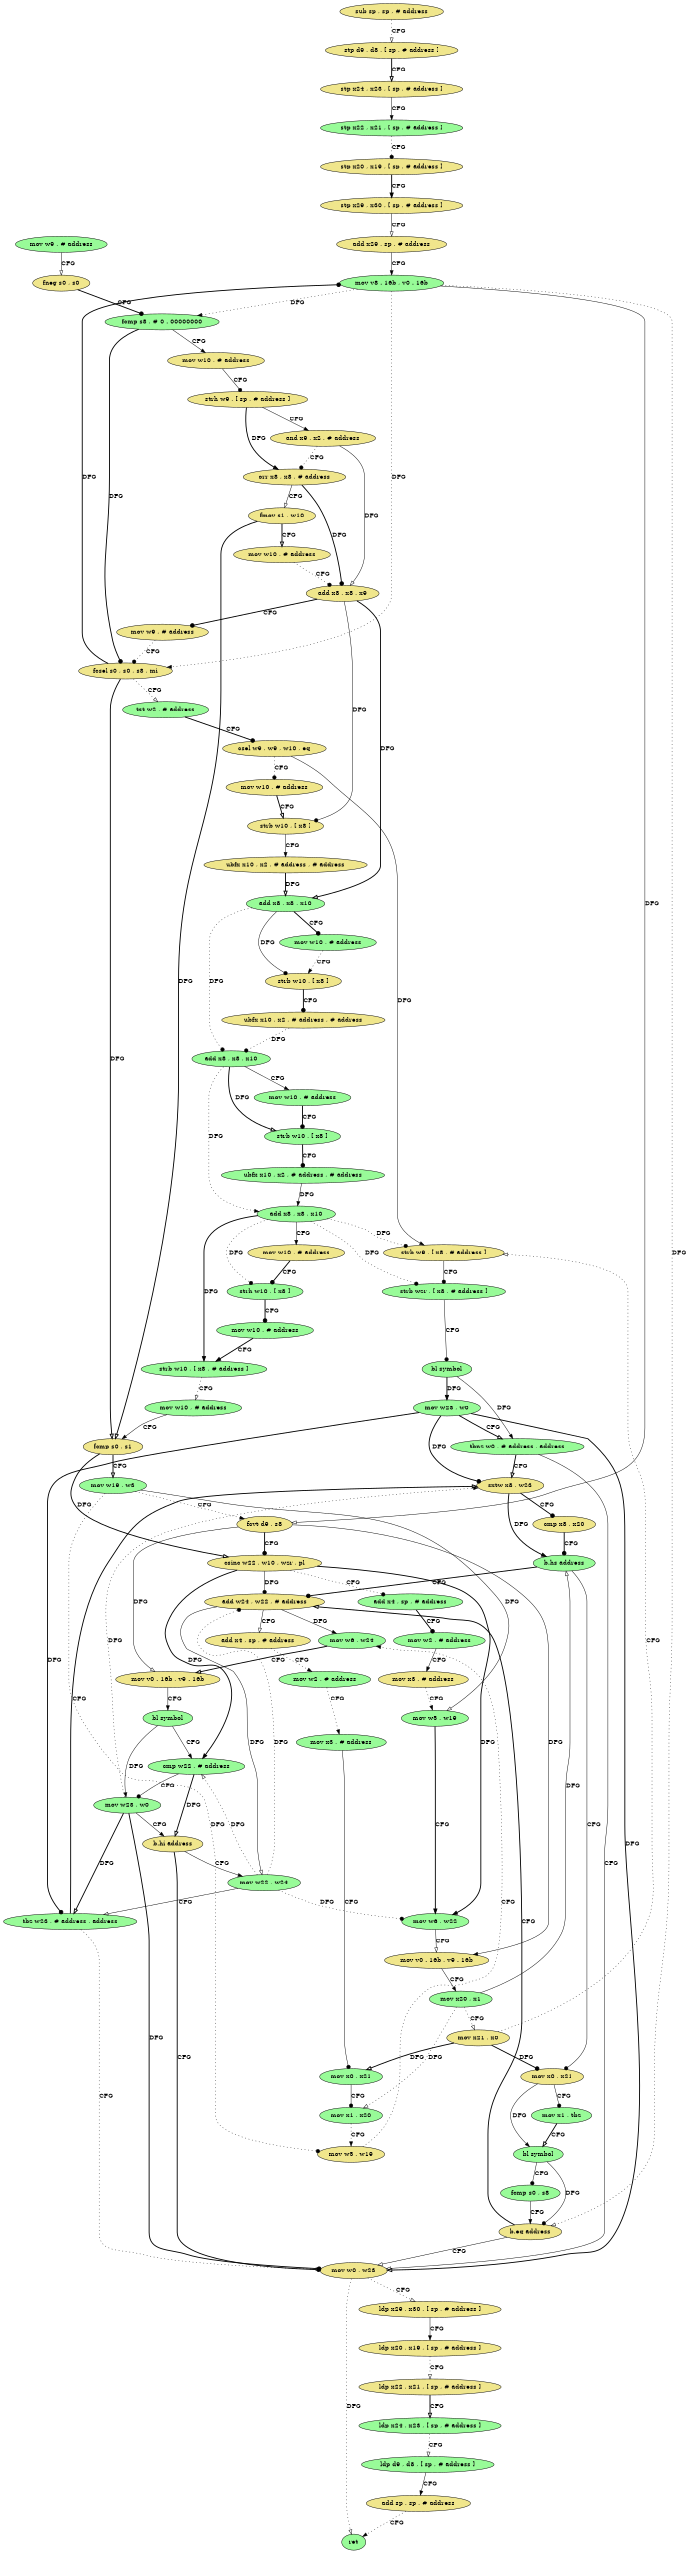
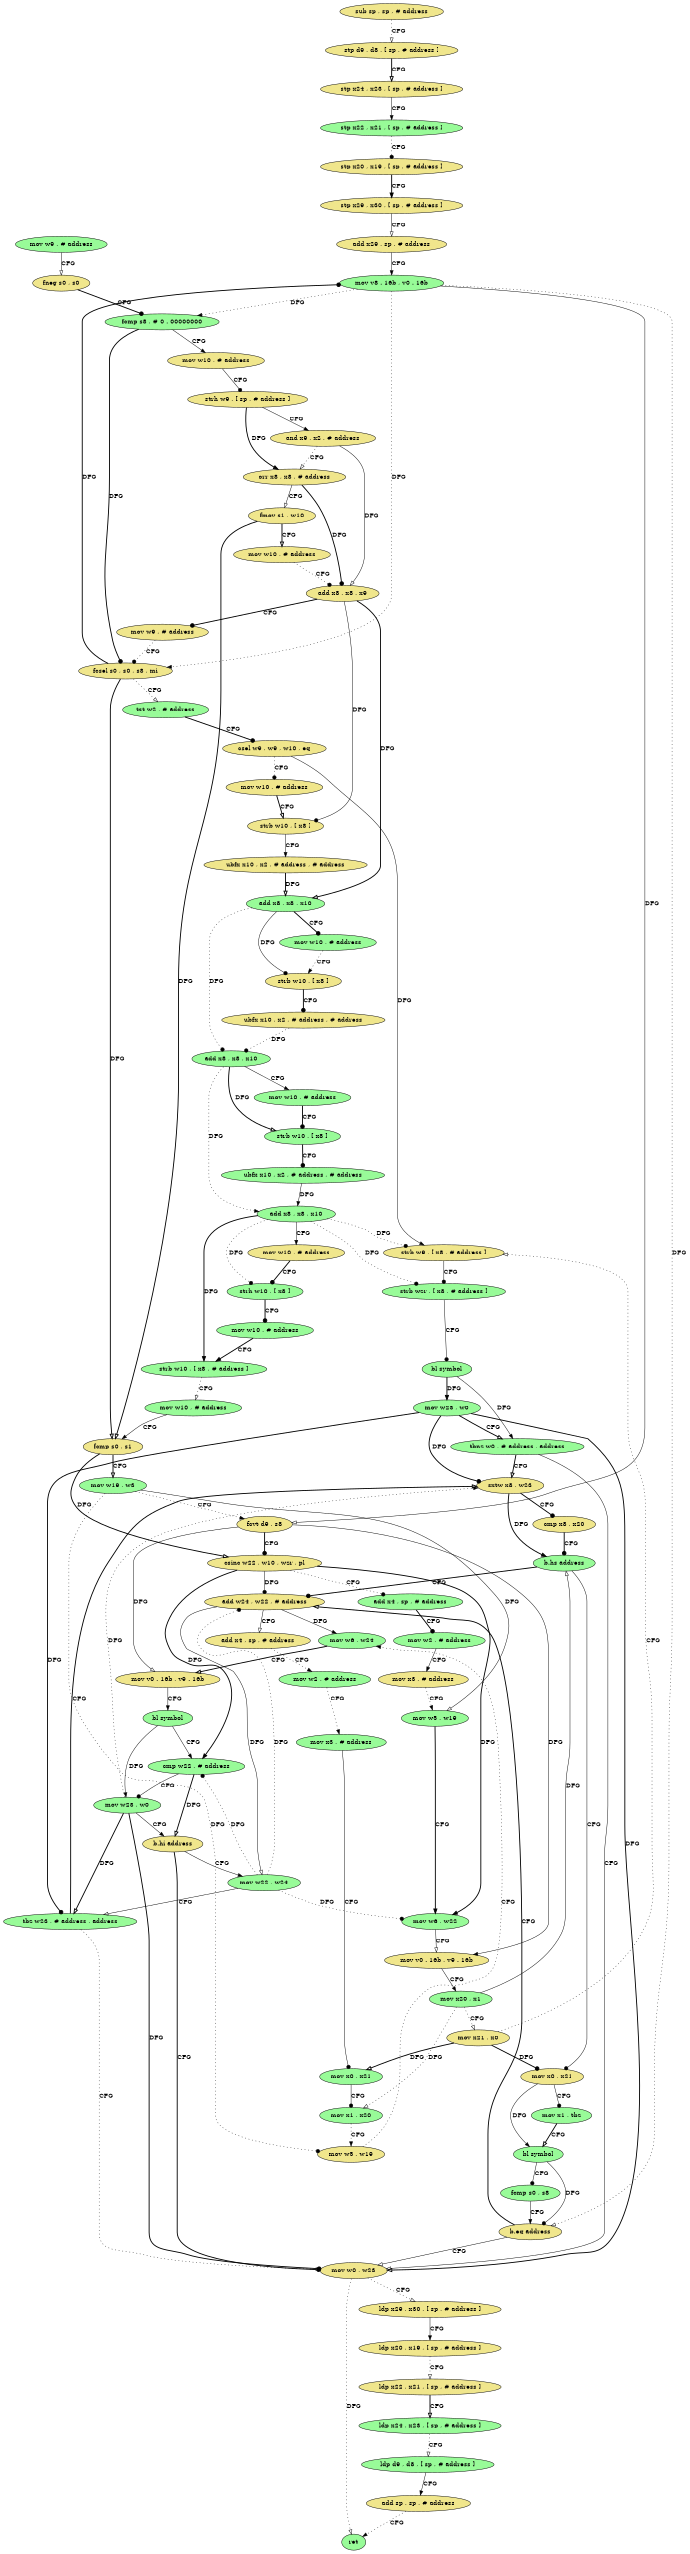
(310, 456) -> (310, 456)
(231, 1827) -> (230, 1826)
